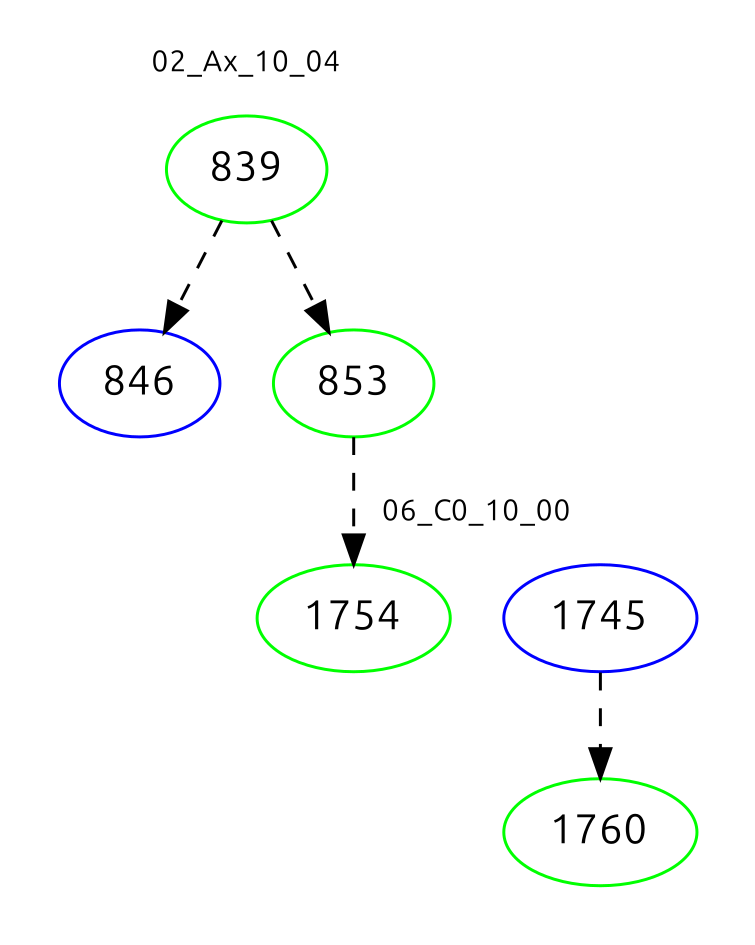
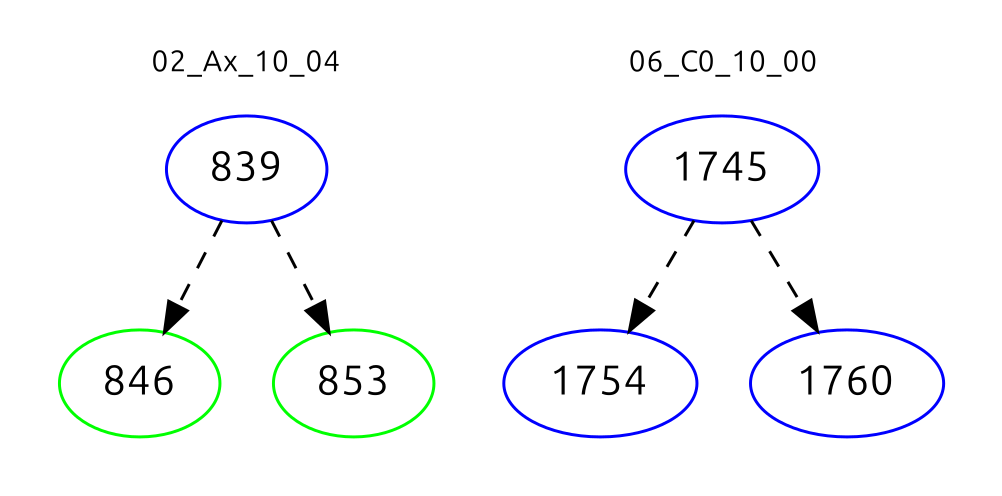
(247, 169) -> (247, 169)
(140, 383) -> (140, 383)
(354, 503) -> (669, 263)
(354, 618) -> (600, 383)
(600, 832) -> (847, 383)
